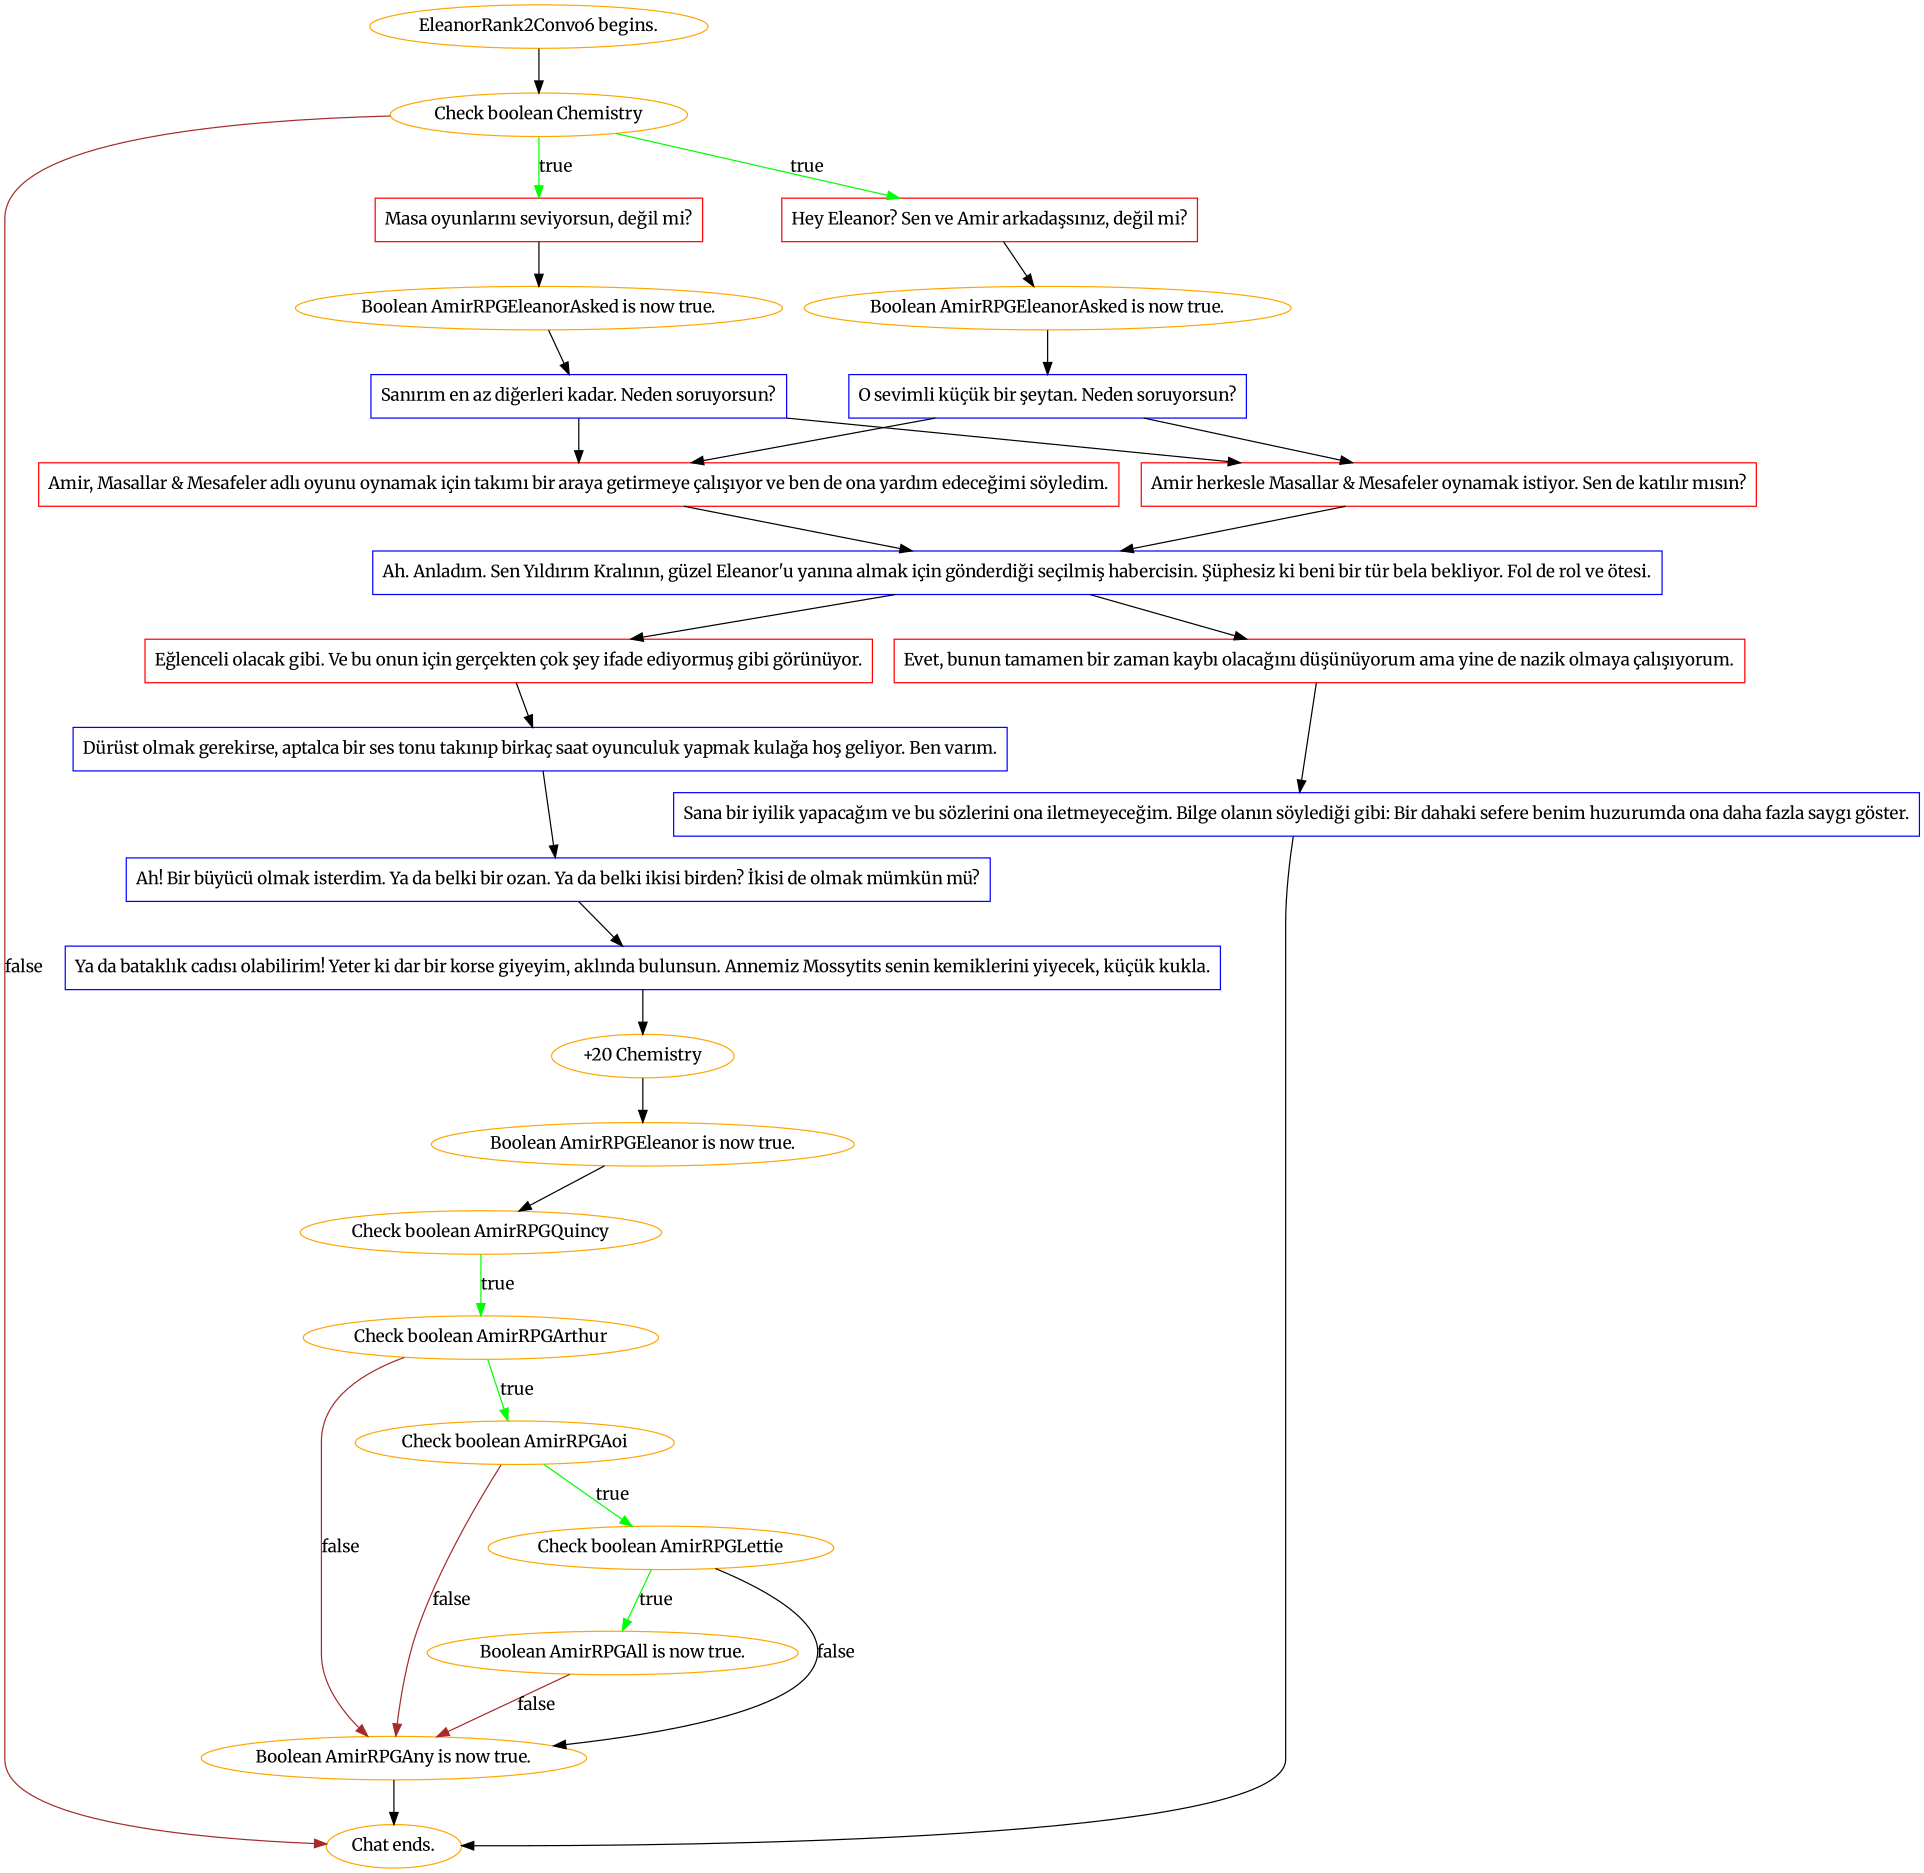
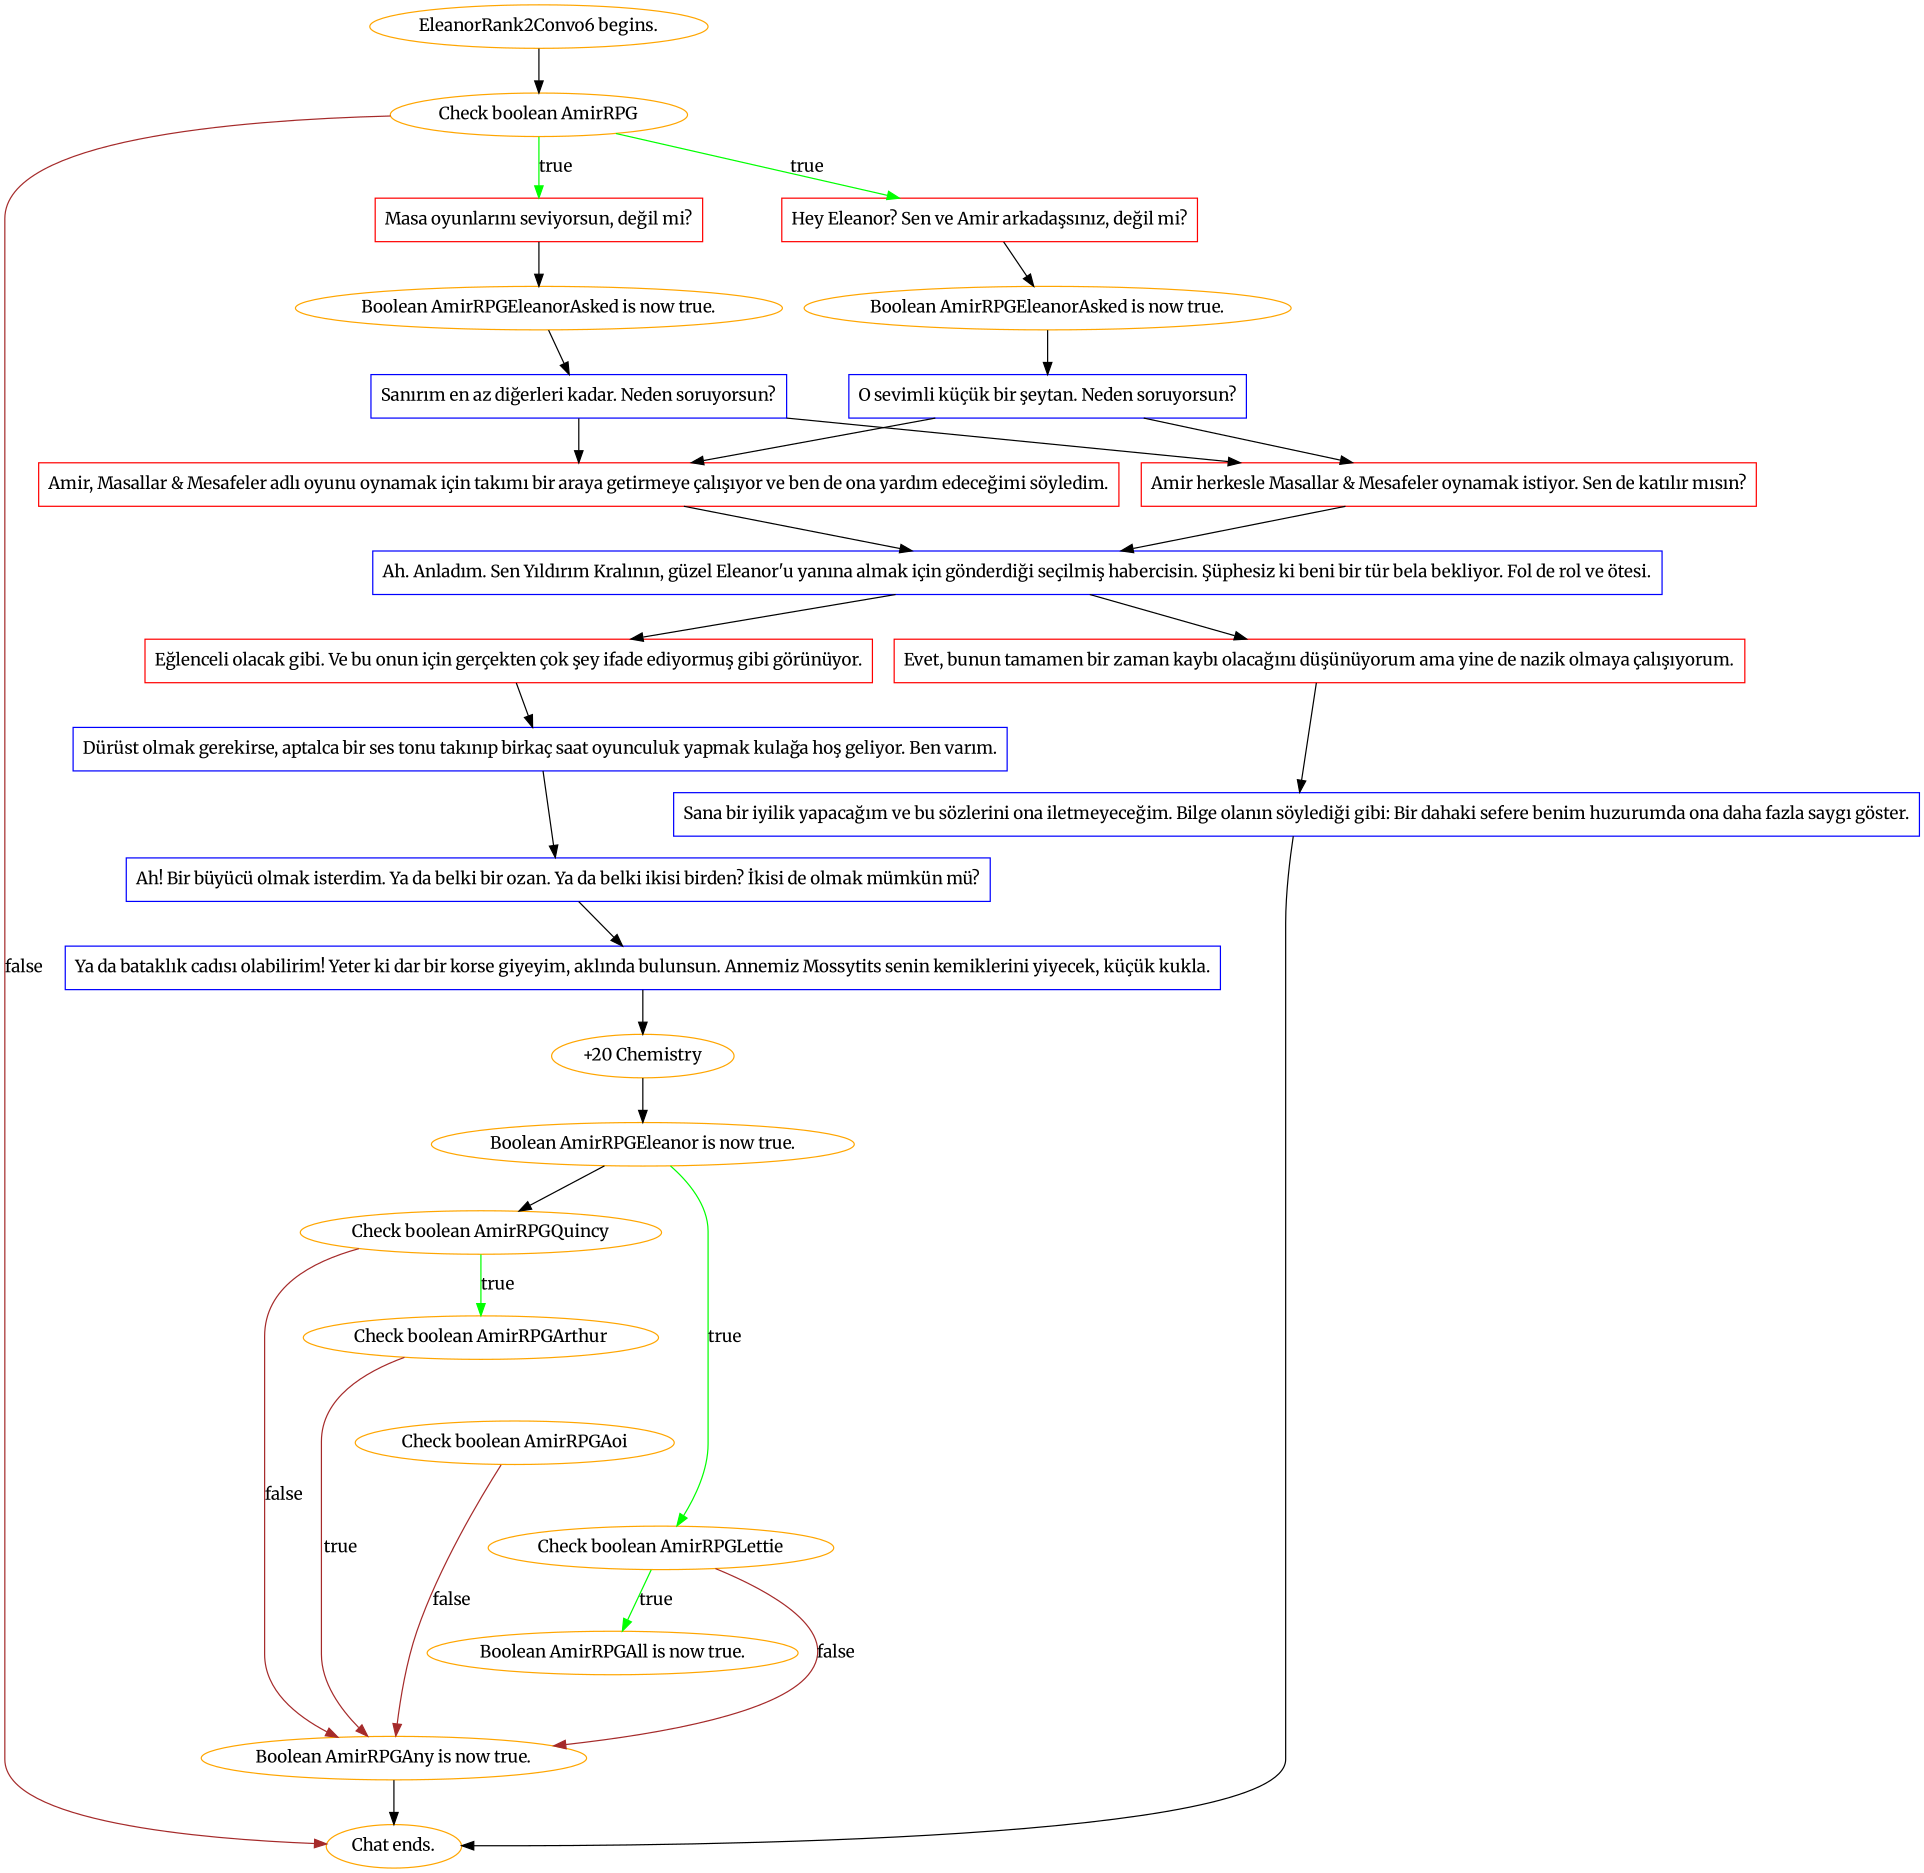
(539, 115) -> (539, 115)
(496, 1384) -> none
(583, 1492) -> (708, 1337)
(341, 1548) -> (341, 1548)
(770, 1701) -> (770, 1701)
(509, 1703) -> (265, 1478)
